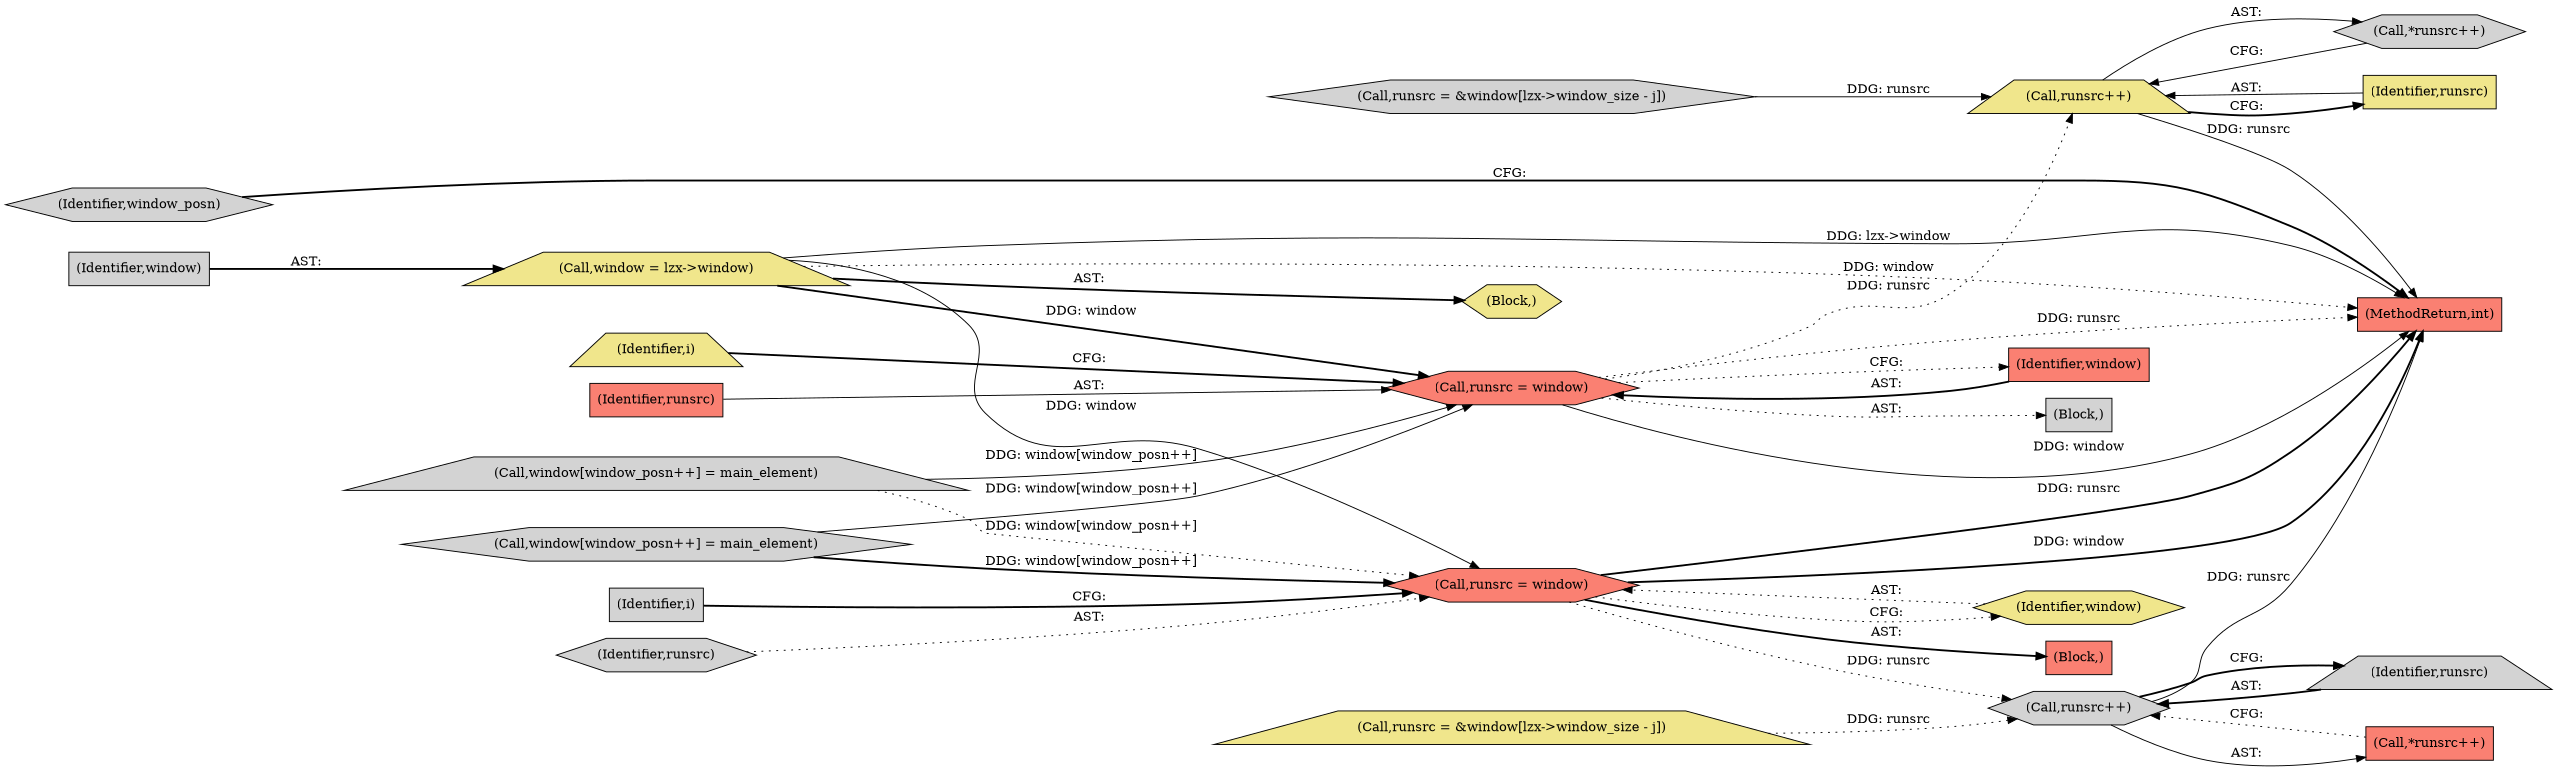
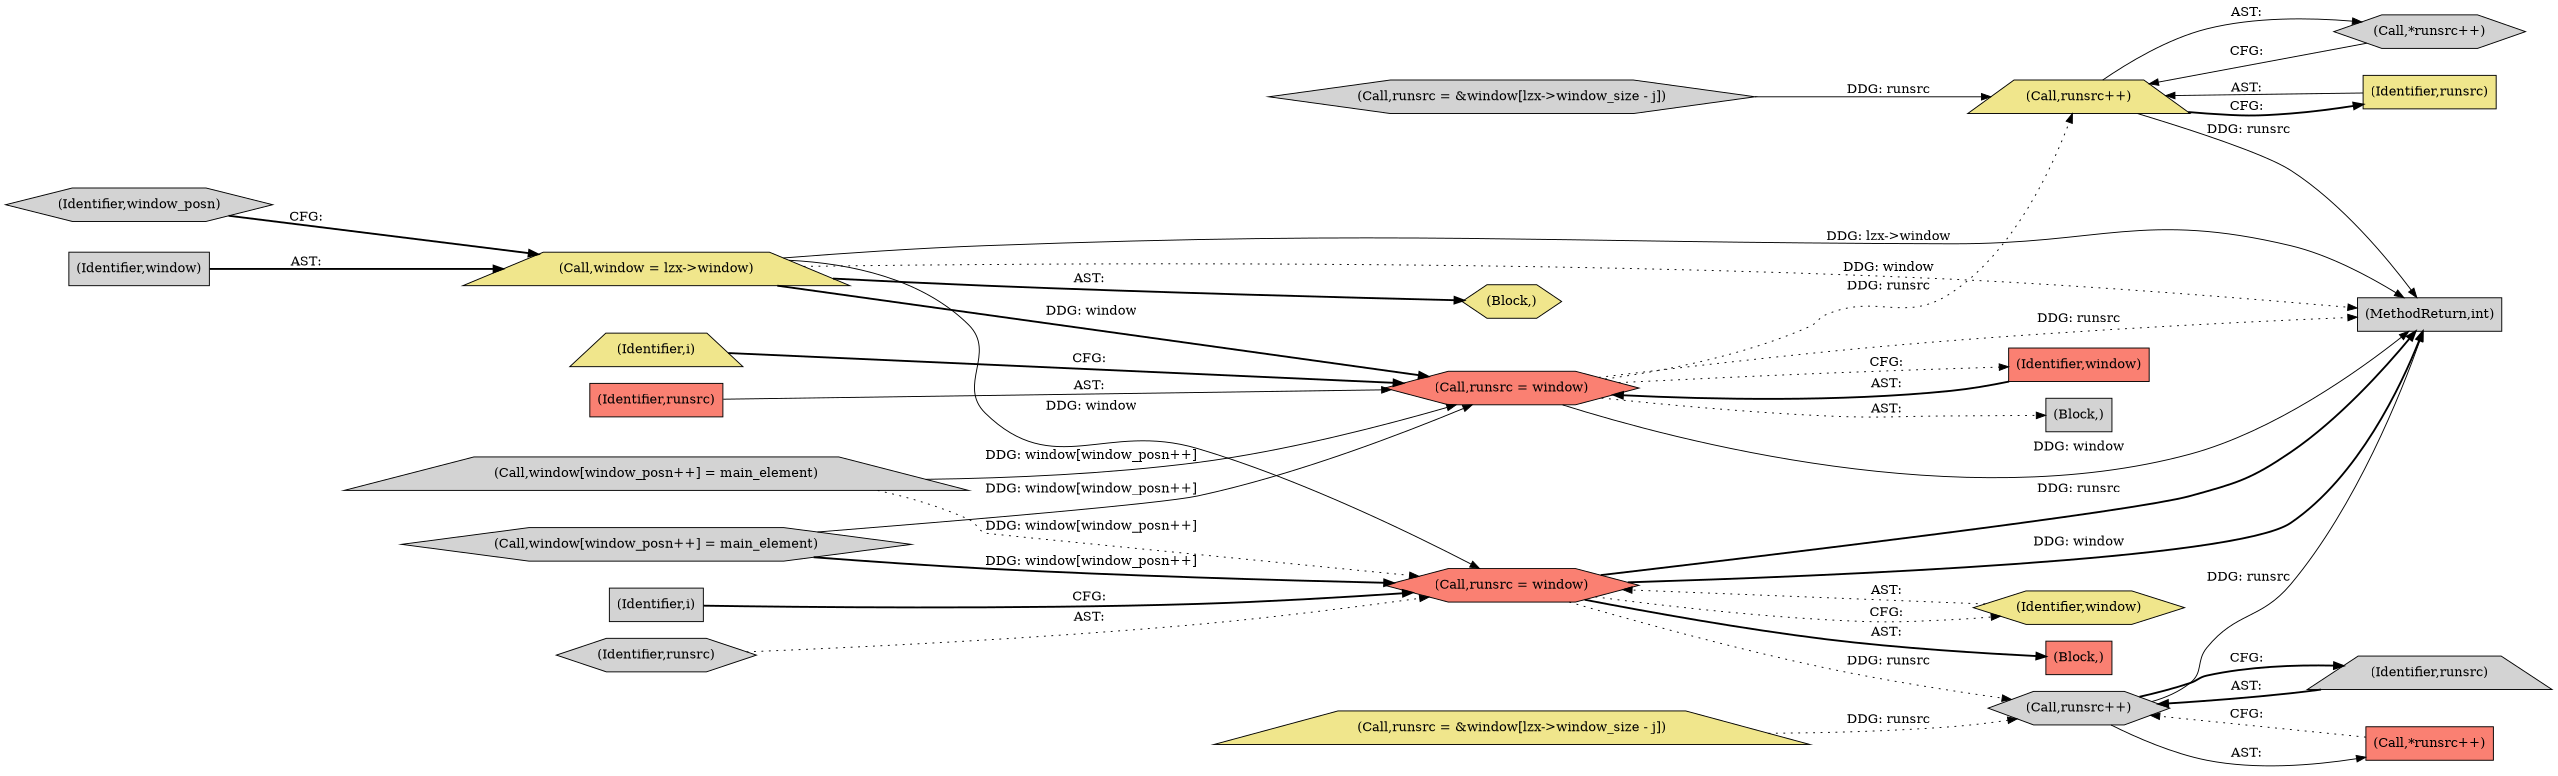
(1334, 181) -> (379, 234)
(2430, 315) -> (2430, 315)
